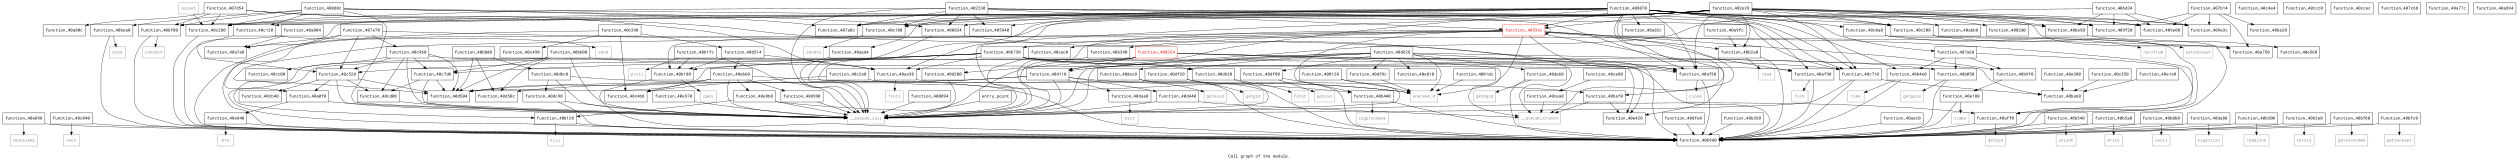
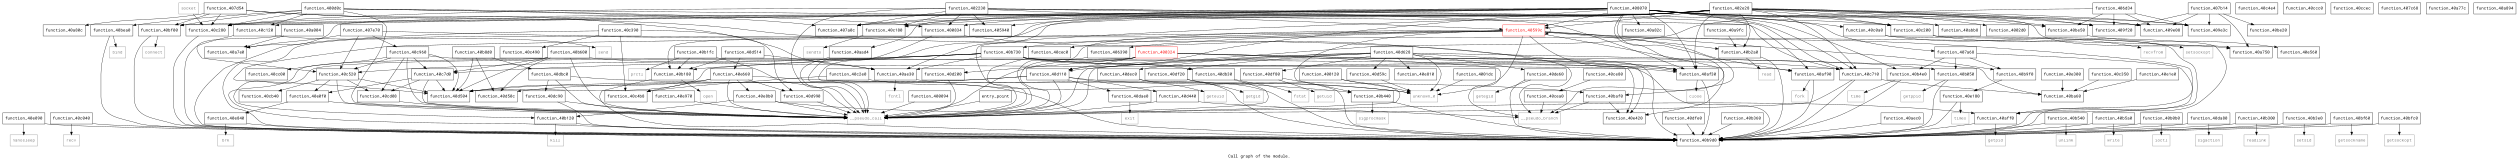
(680, 40) -> (699, 32)
(257, 58) -> (372, 85)
